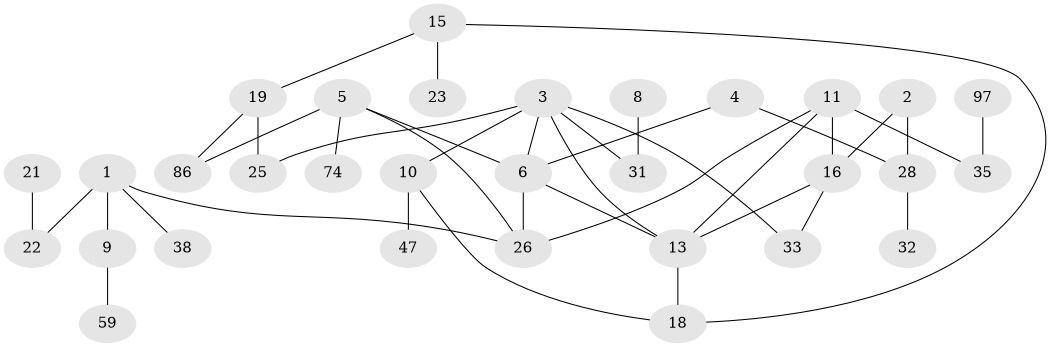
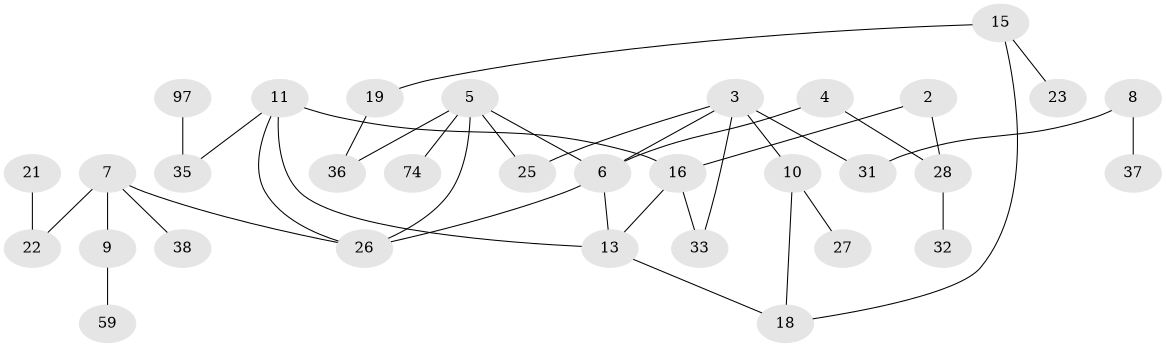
(258, 130) -> (502, 140)
(108, 173) -> (108, 173)
(183, 173) -> (337, 173)
none -> (1133, 173)
(594, 185) -> none
(408, 249) -> (843, 249)
